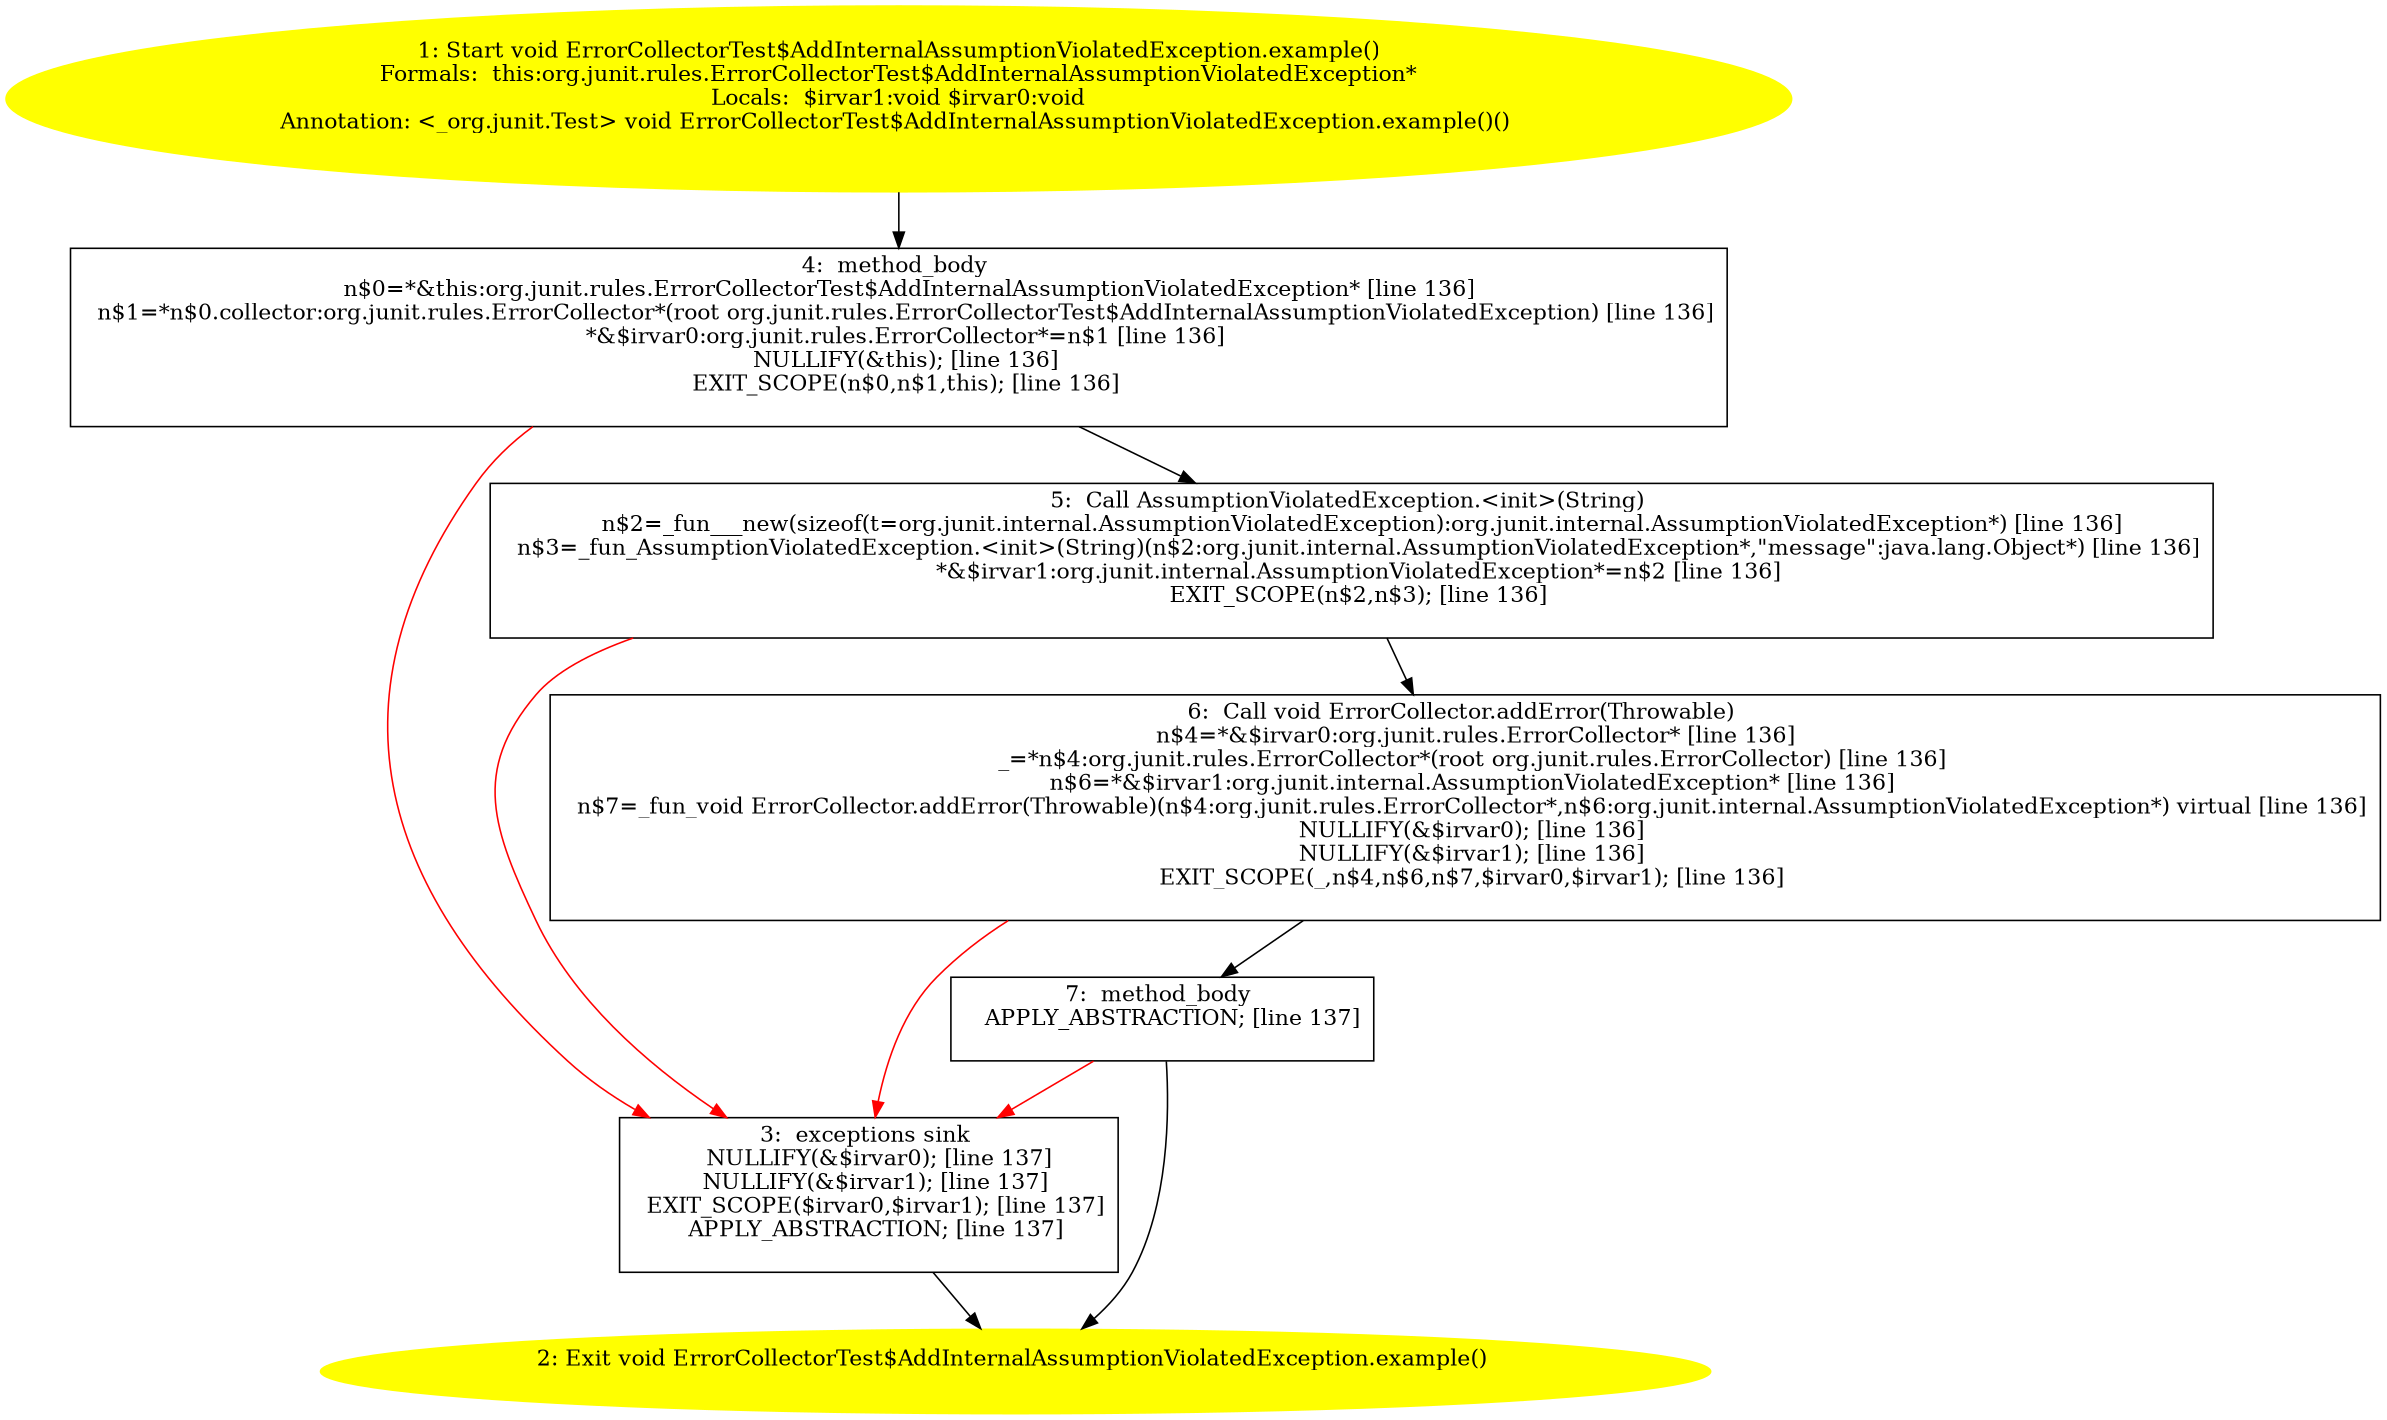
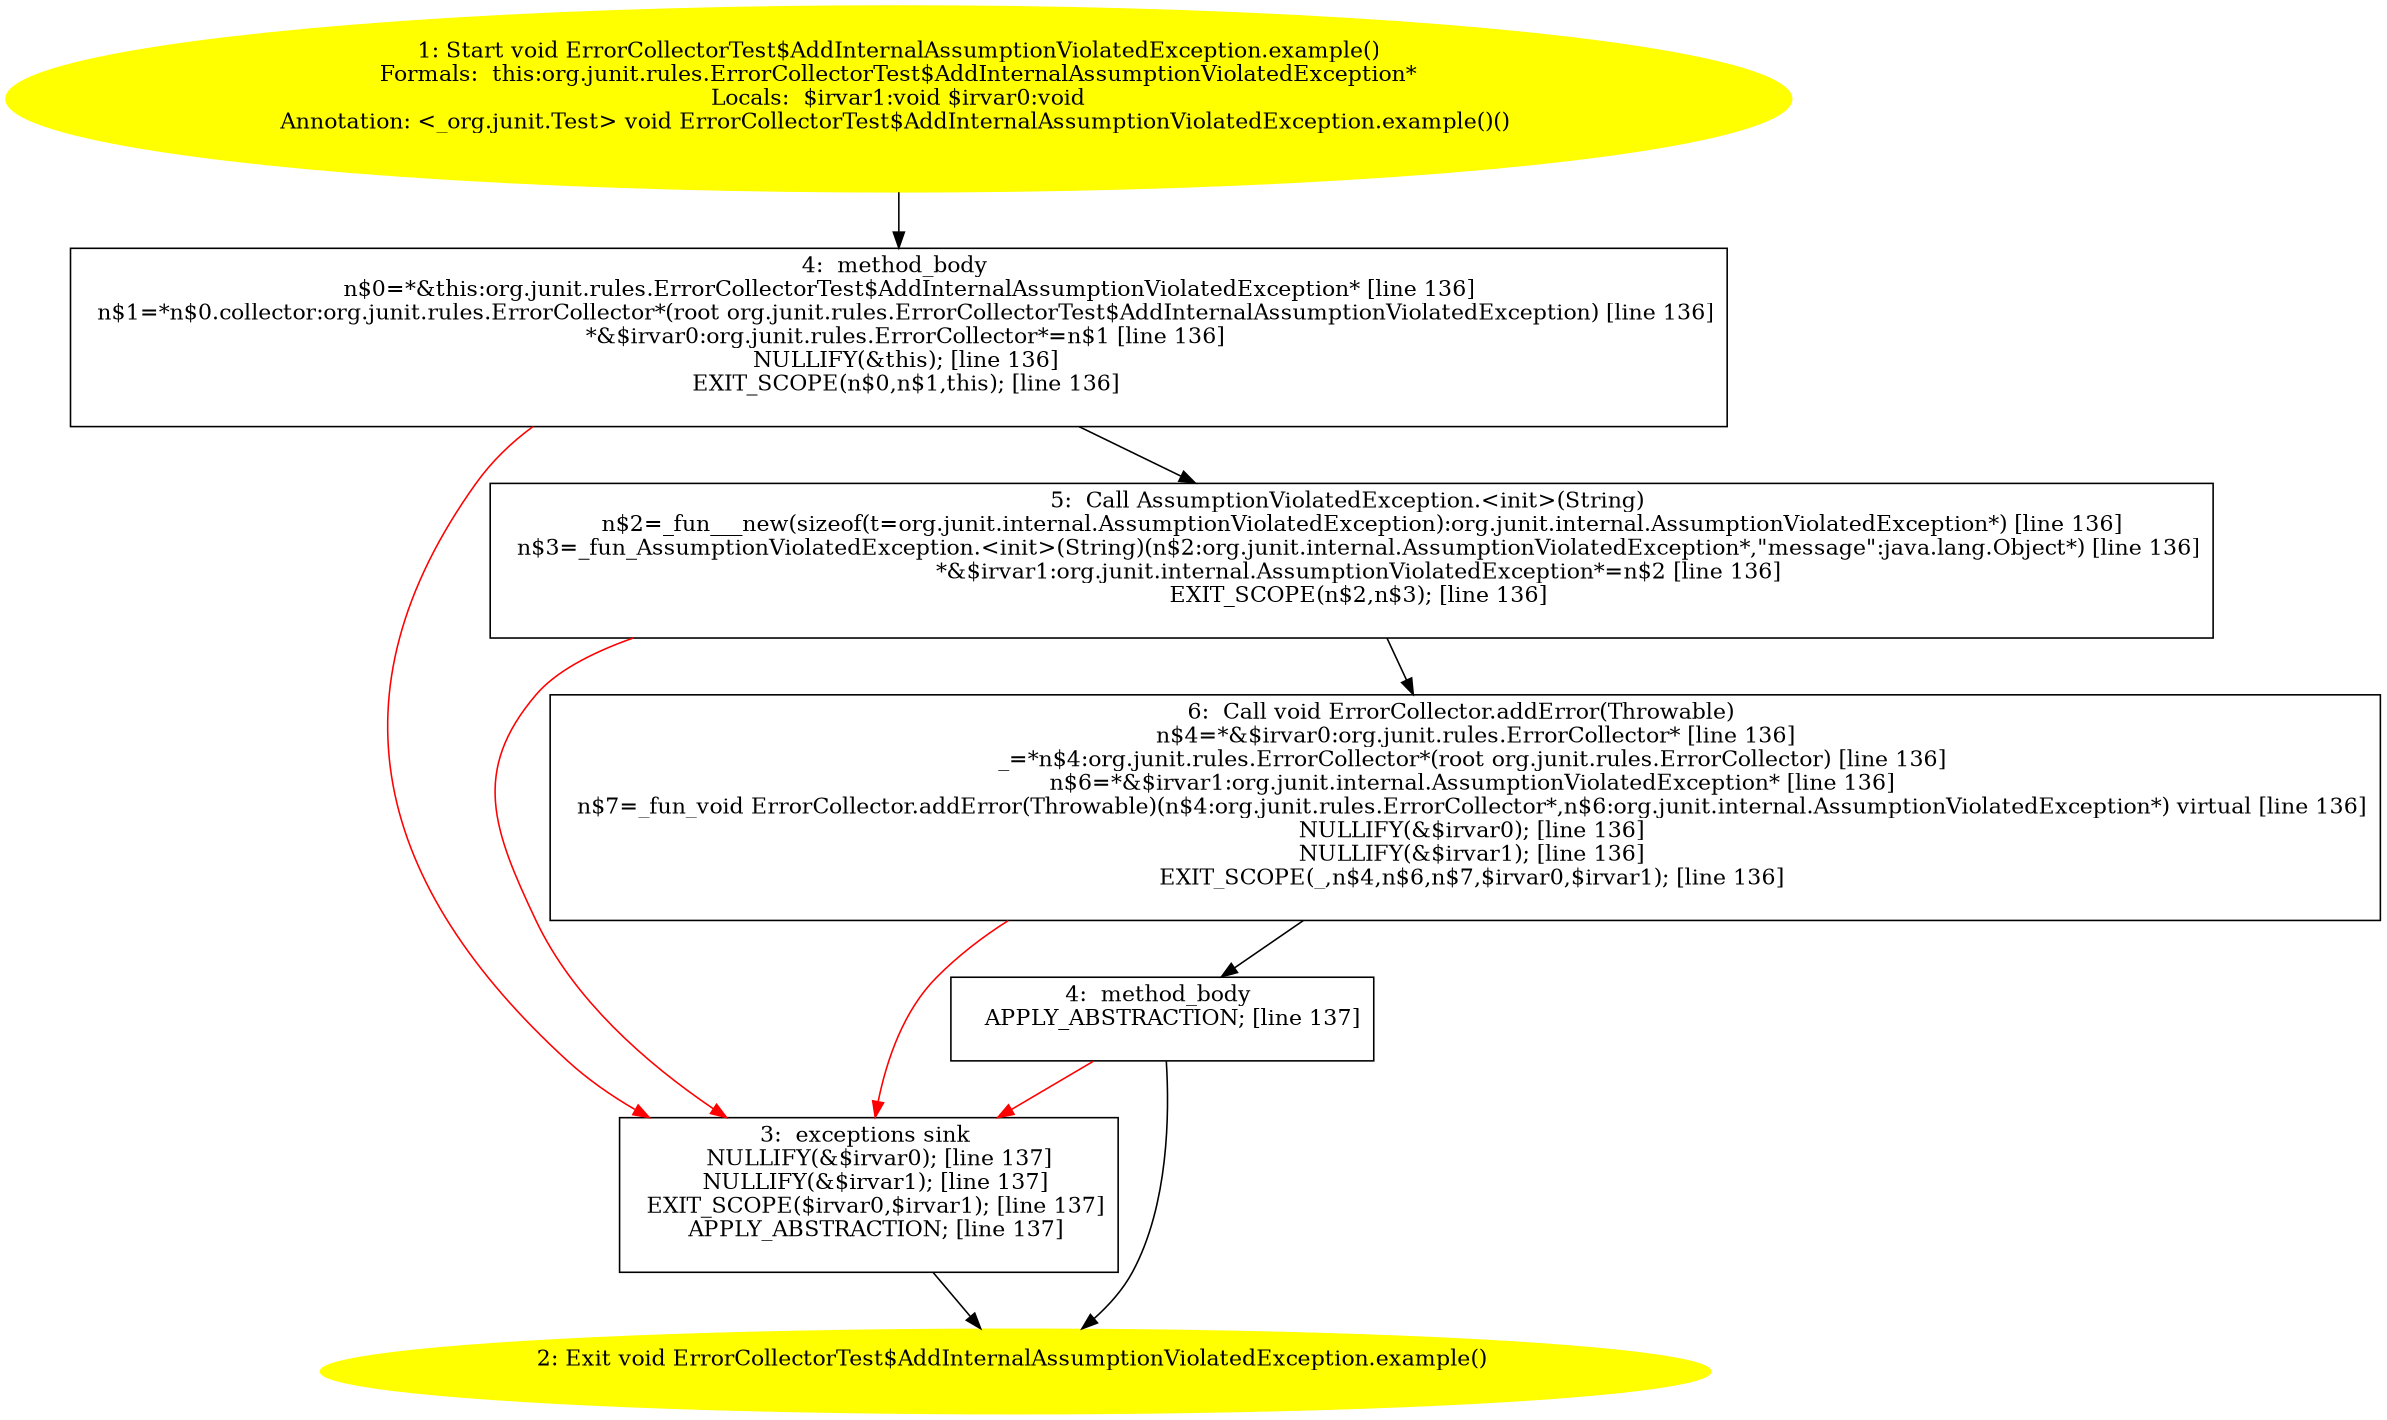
(1162, 1019) -> (1162, 1019)
